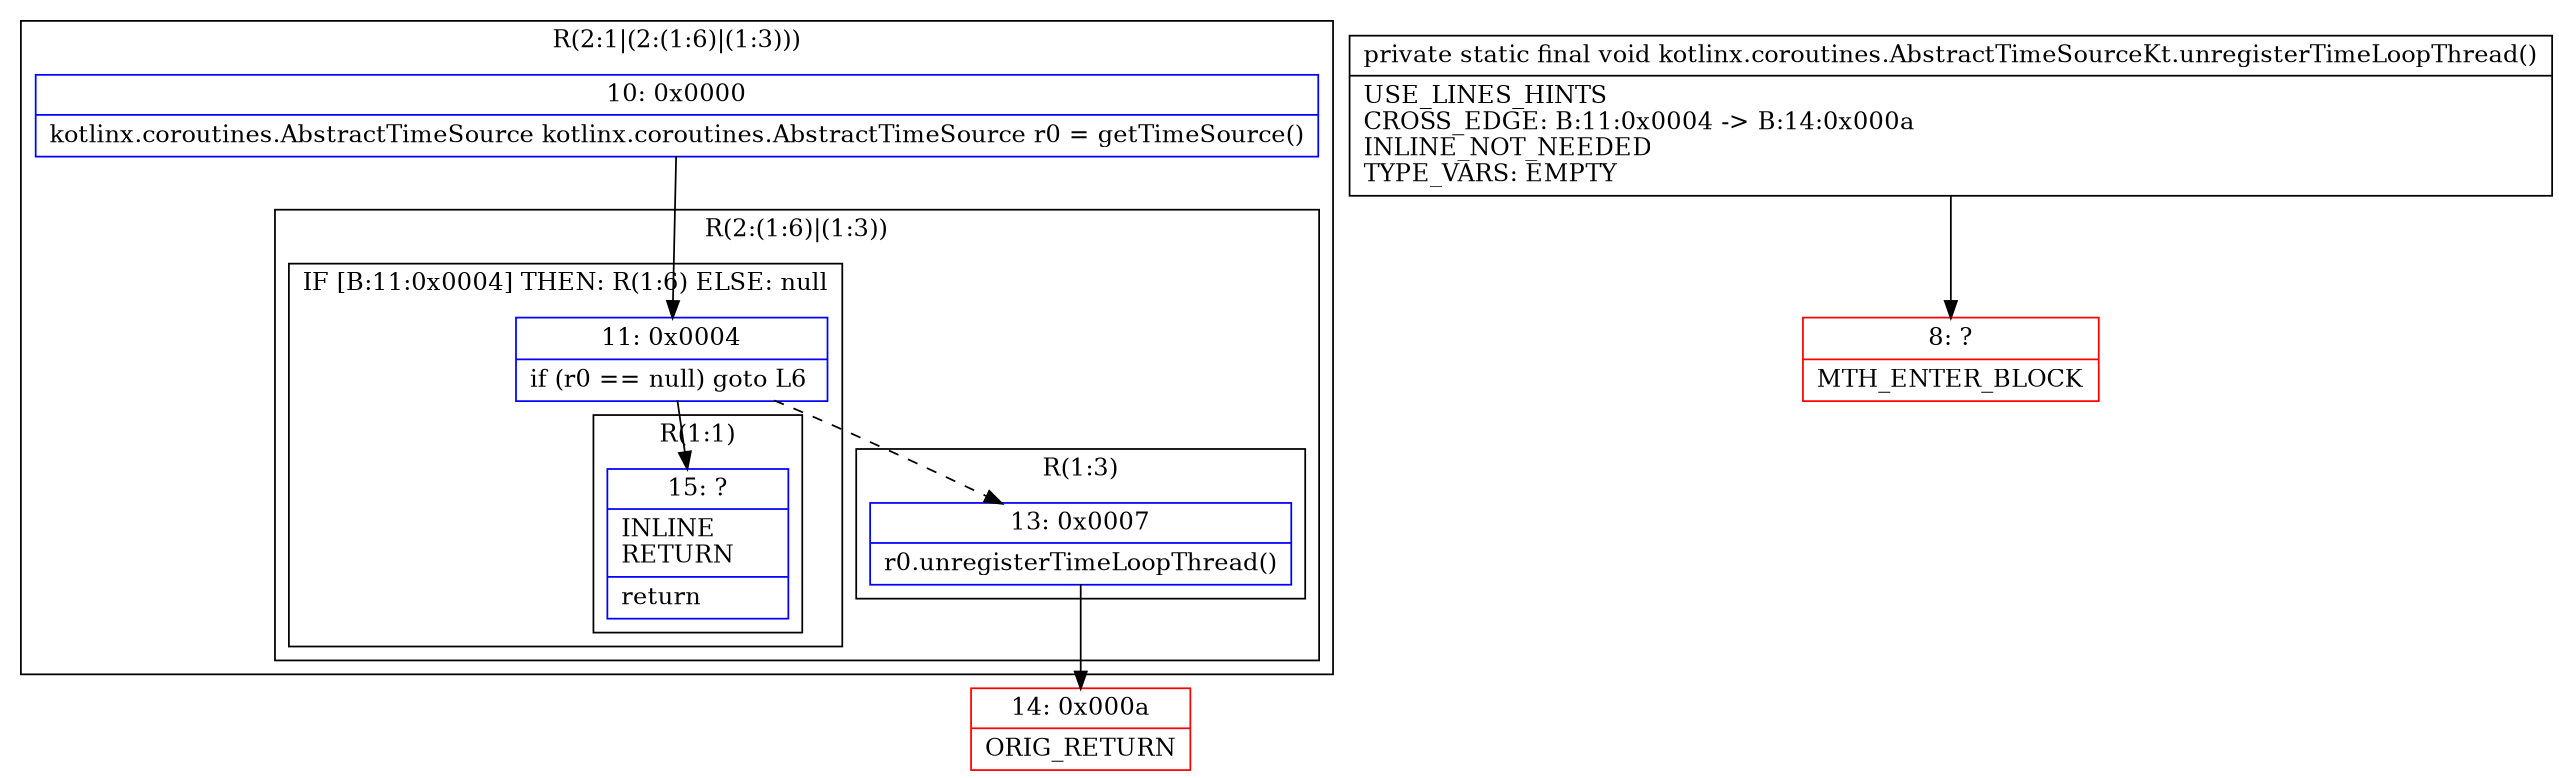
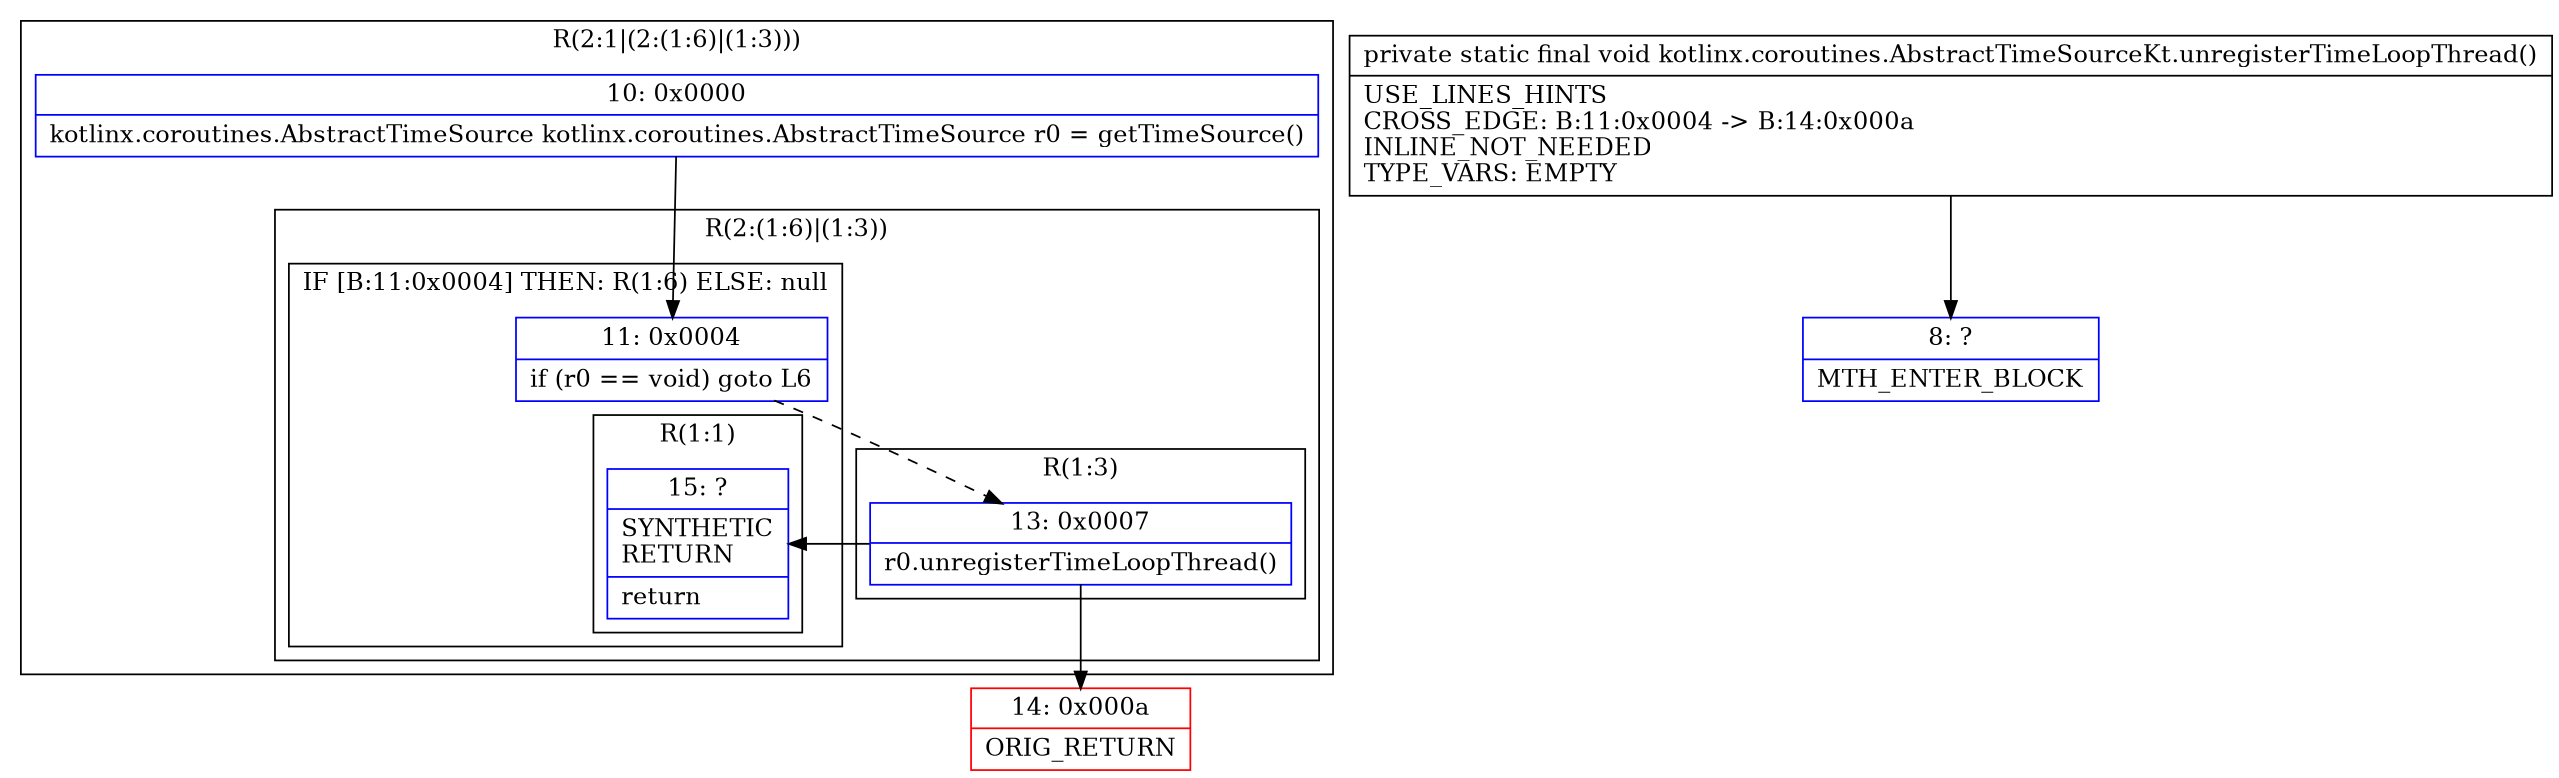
(1951, 359) -> (1951, 359)
(669, 379) -> (672, 379)
(681, 426) -> (832, 544)
(669, 529) -> (698, 529)
